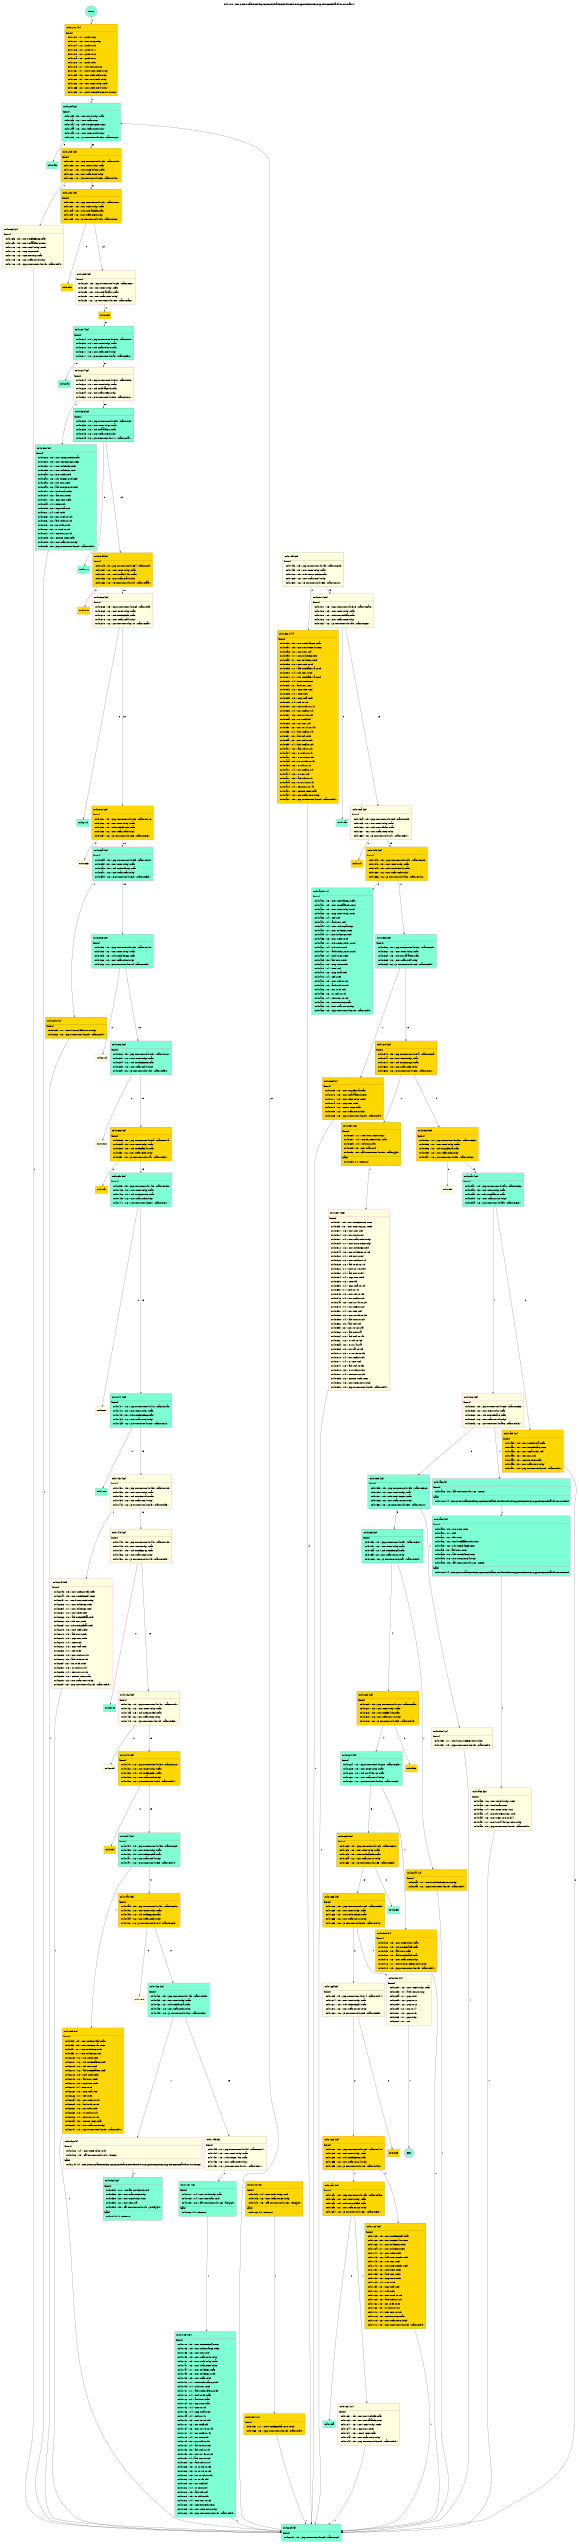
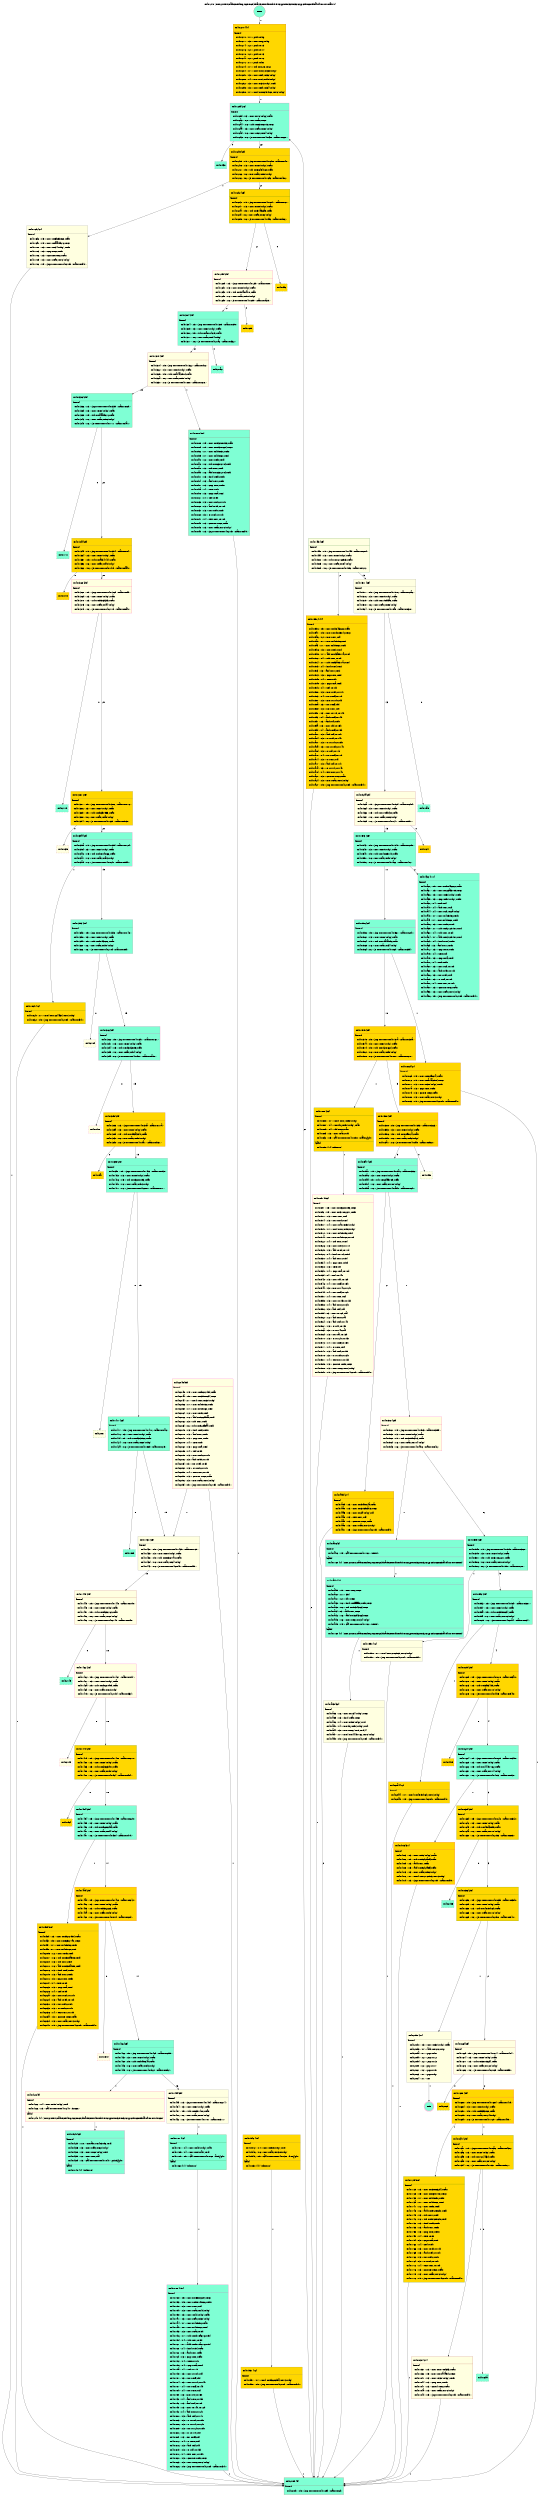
(104, 322) -> (226, 307)
(397, 864) -> (385, 849)
(96, 1541) -> (181, 1512)
